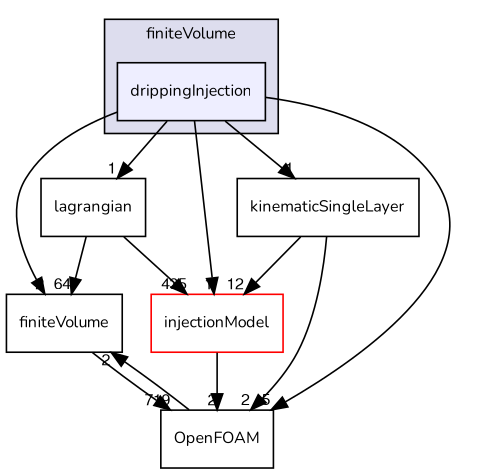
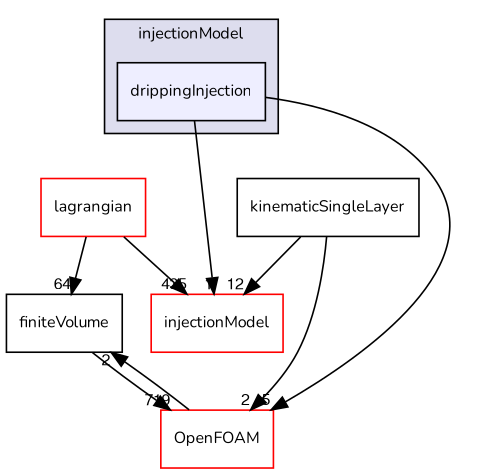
(191, 35) -> (191, 35)
(148, 143) -> none
(254, 145) -> none
(28, 175) -> none
(93, 207) -> (93, 207)
(217, 373) -> none
(217, 439) -> (217, 439)
